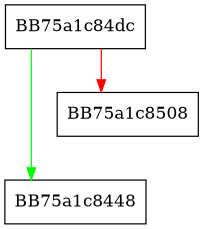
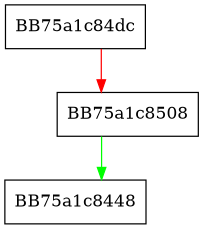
(31, 108) -> (102, 152)
